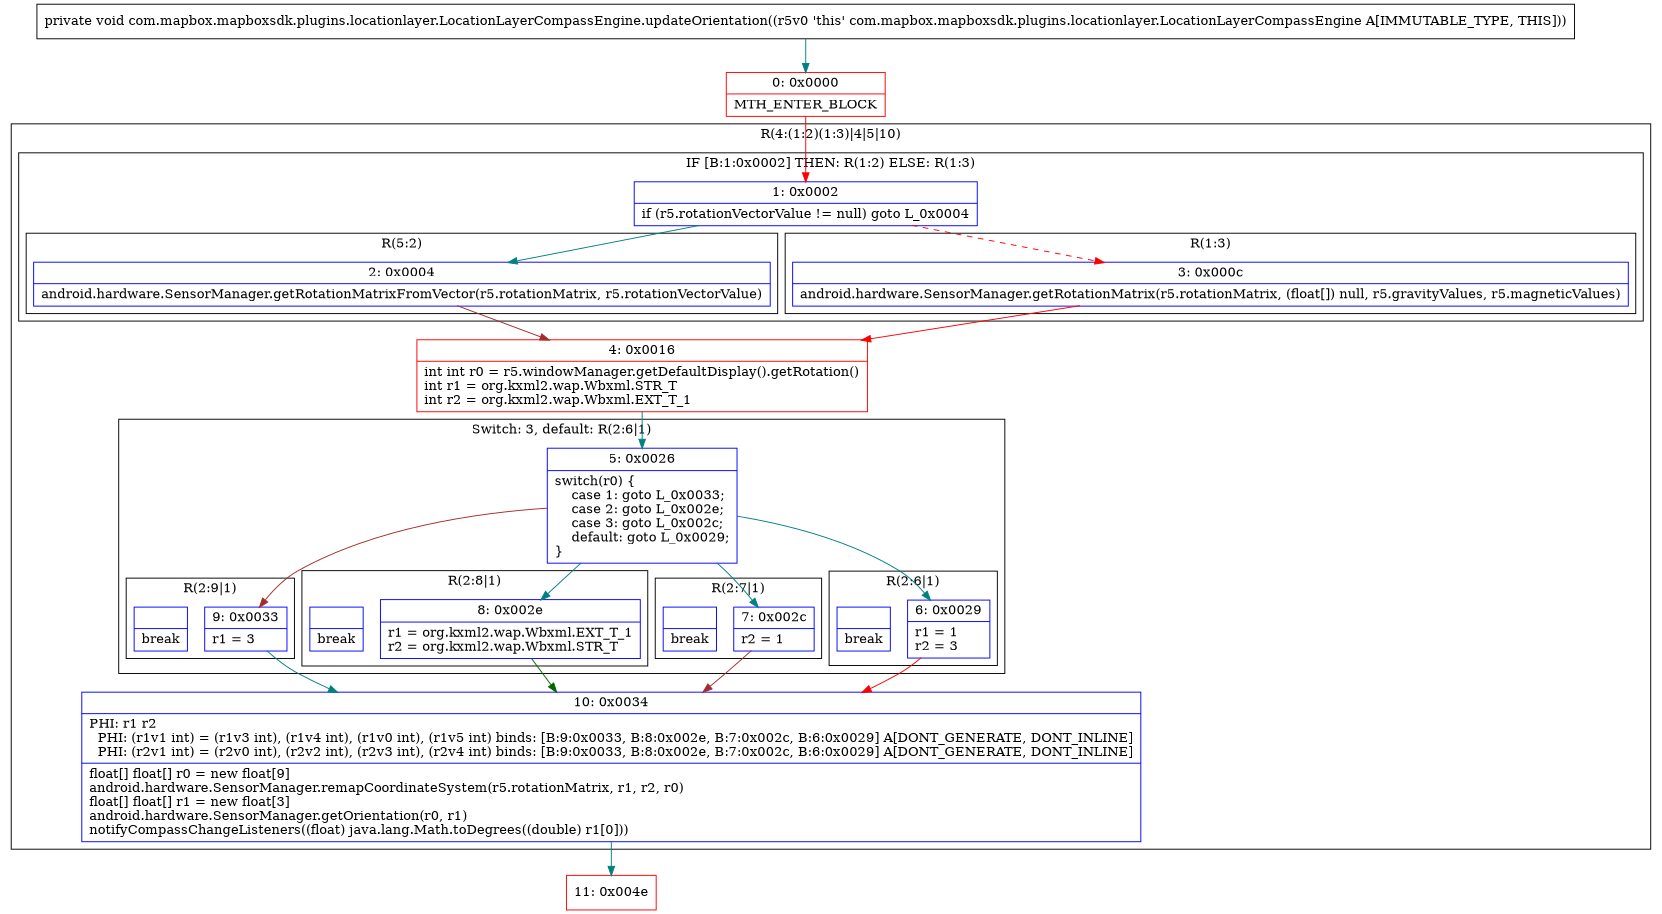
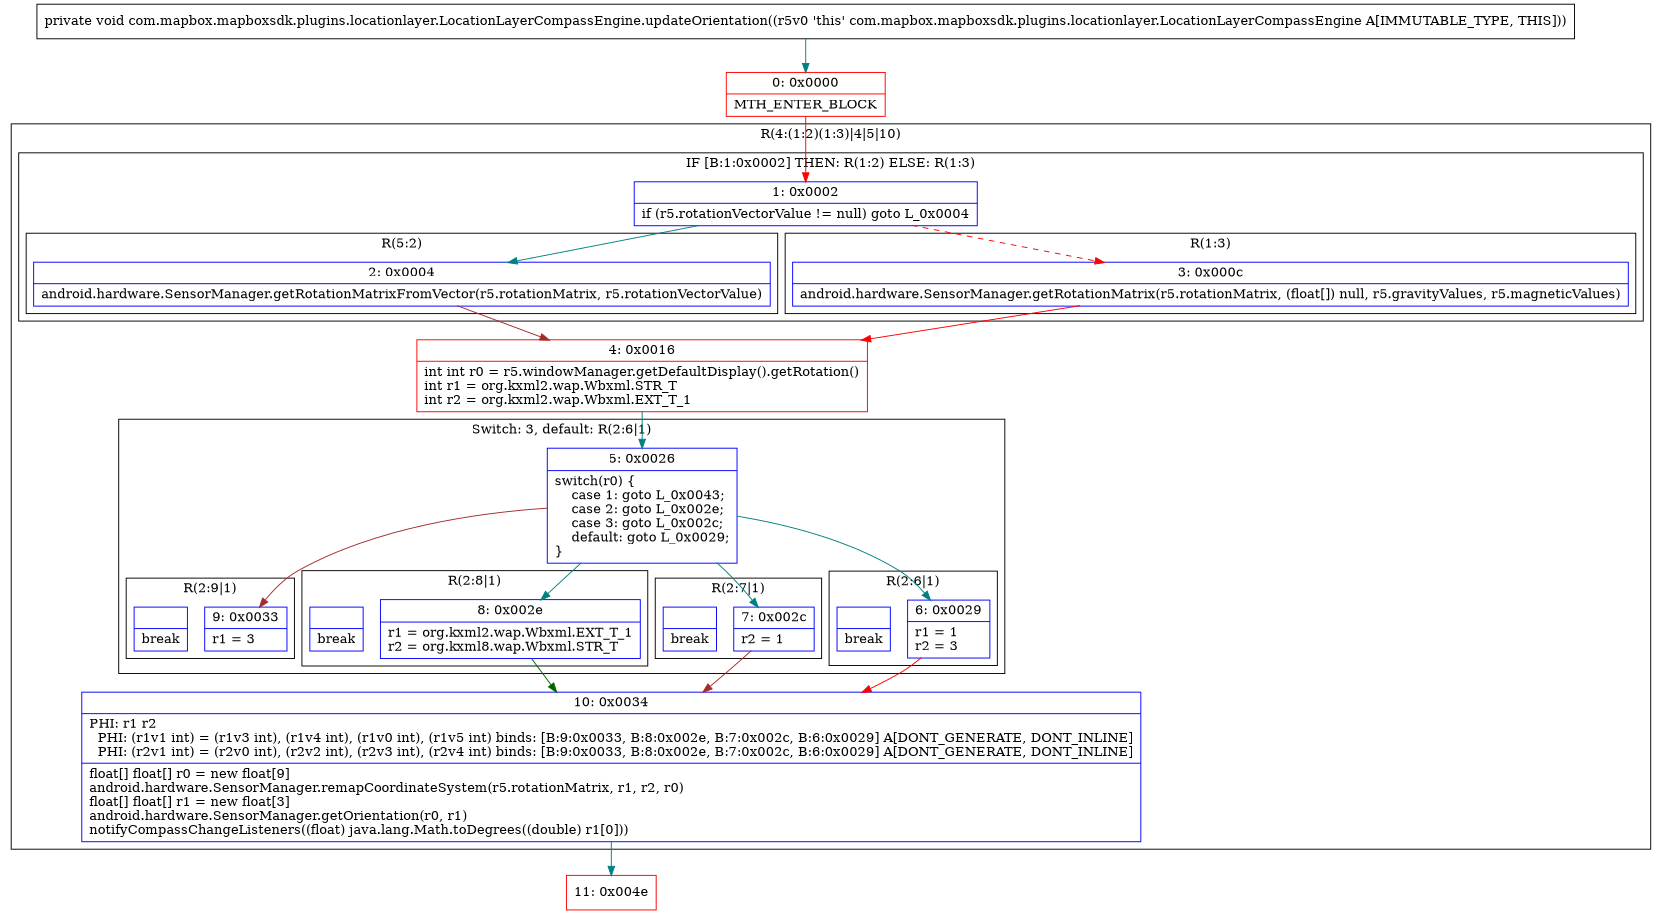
(640, 495) -> (640, 495)
(503, 647) -> (503, 647)
(289, 668) -> none
